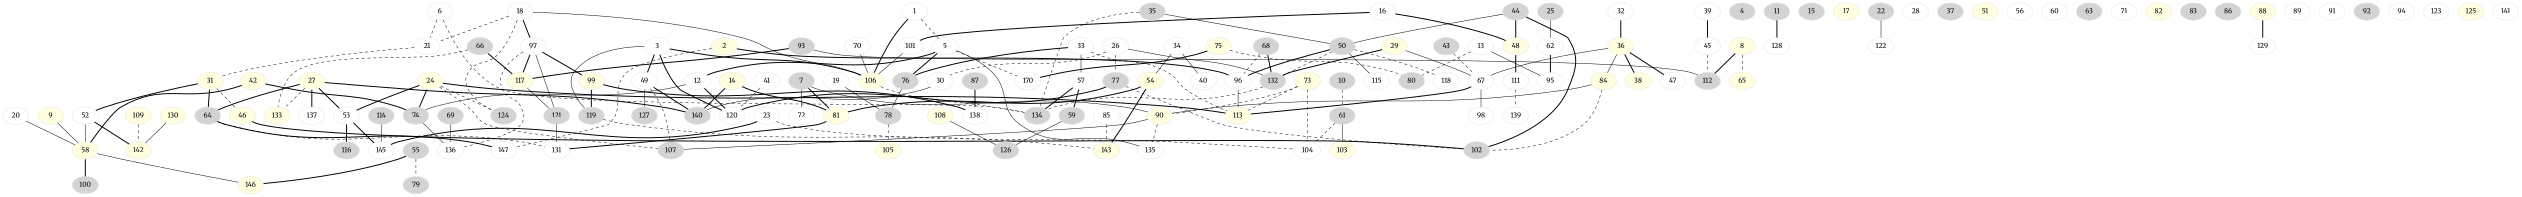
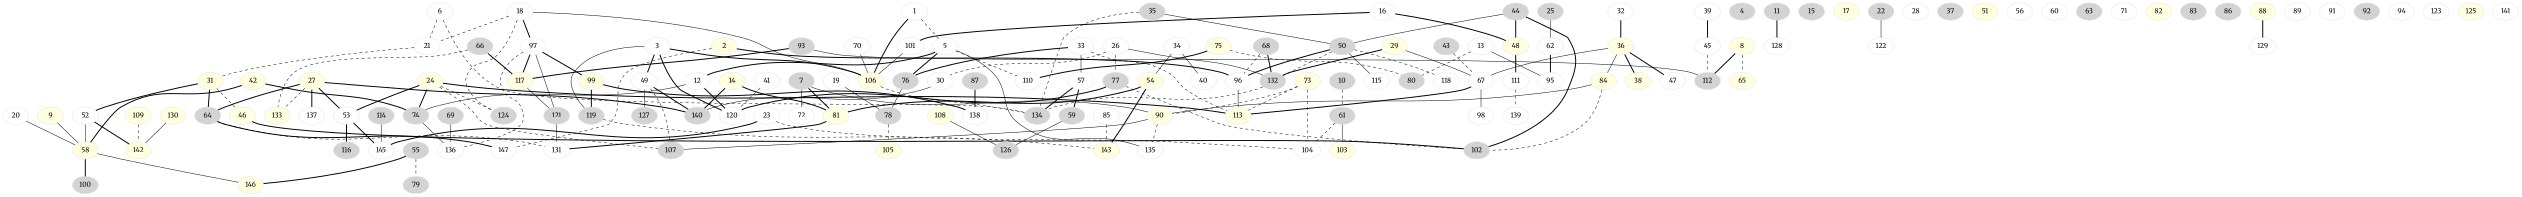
(1028, 81) -> (1028, 81)
